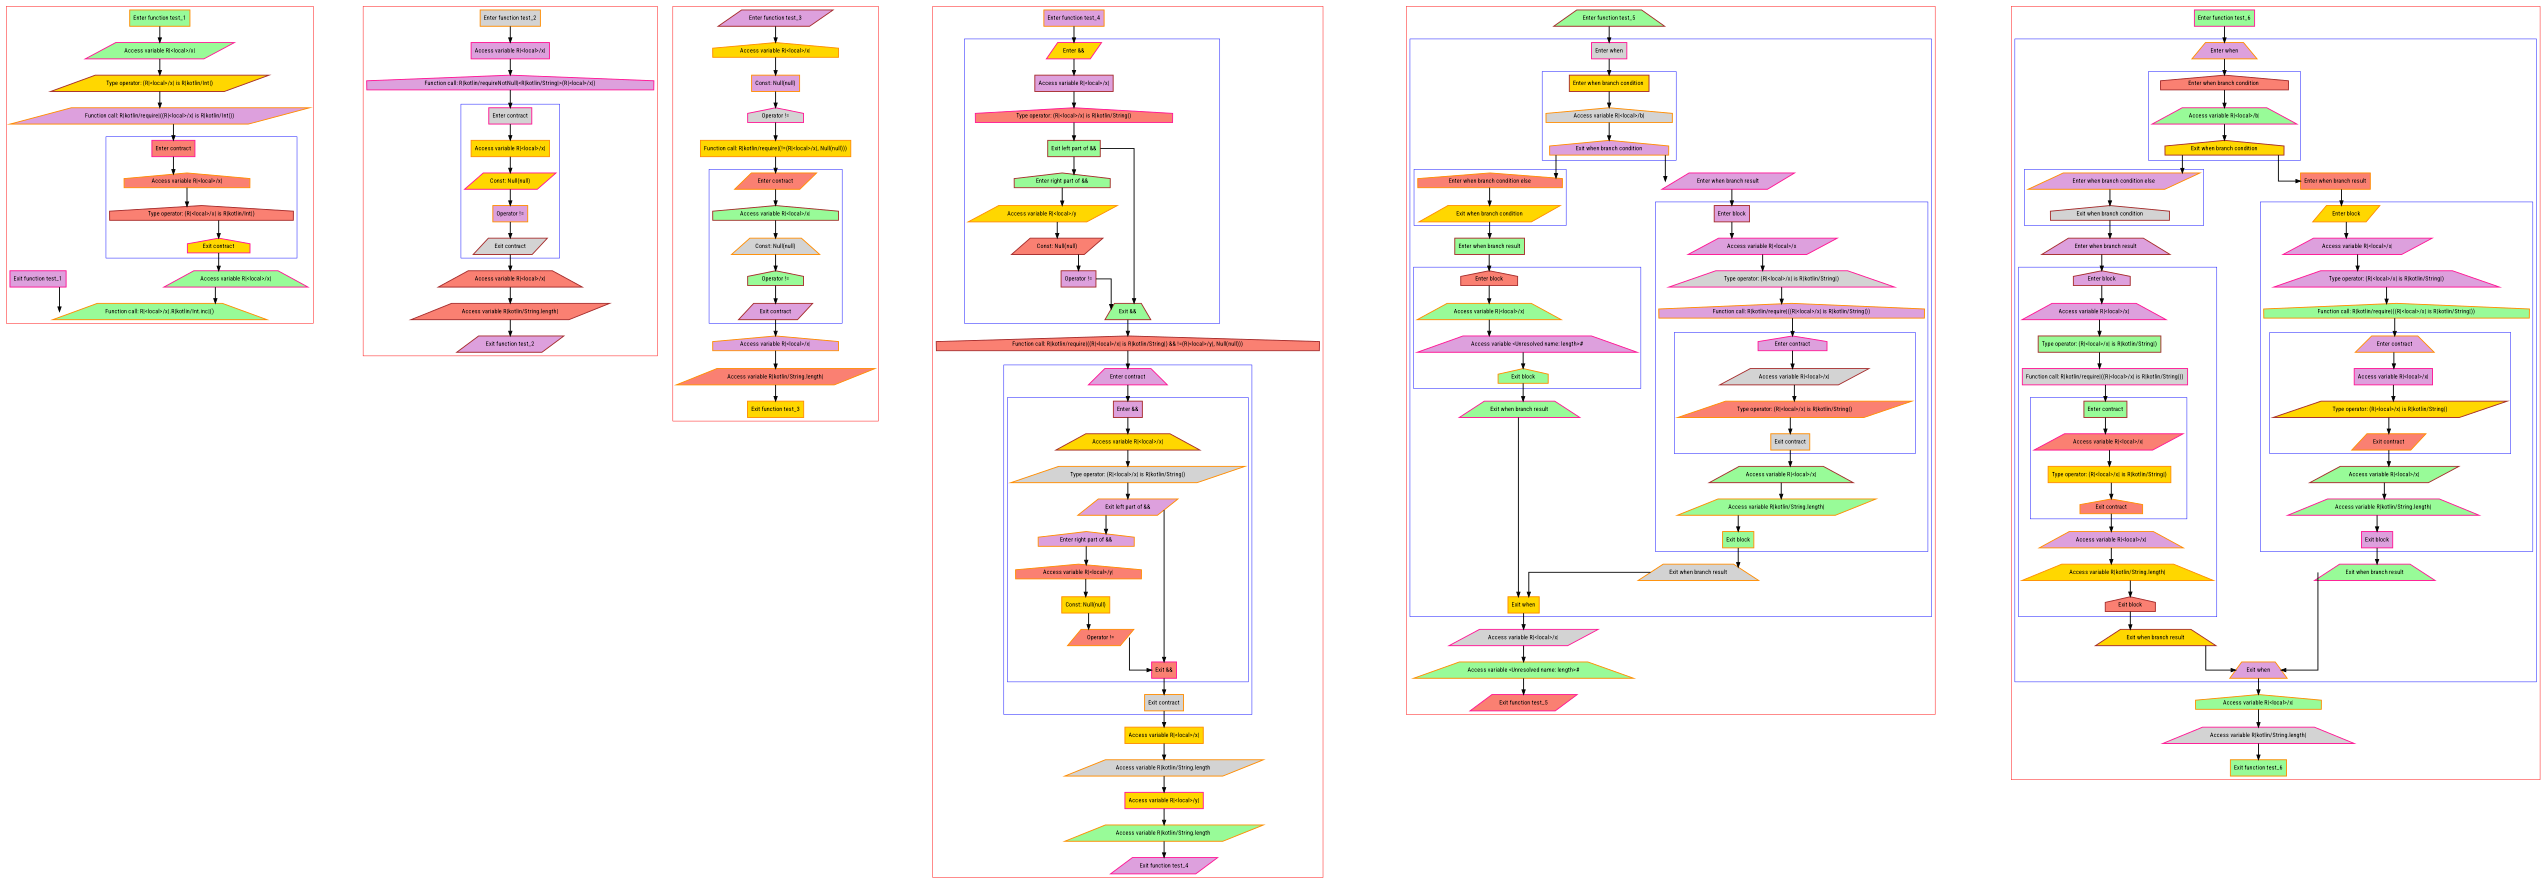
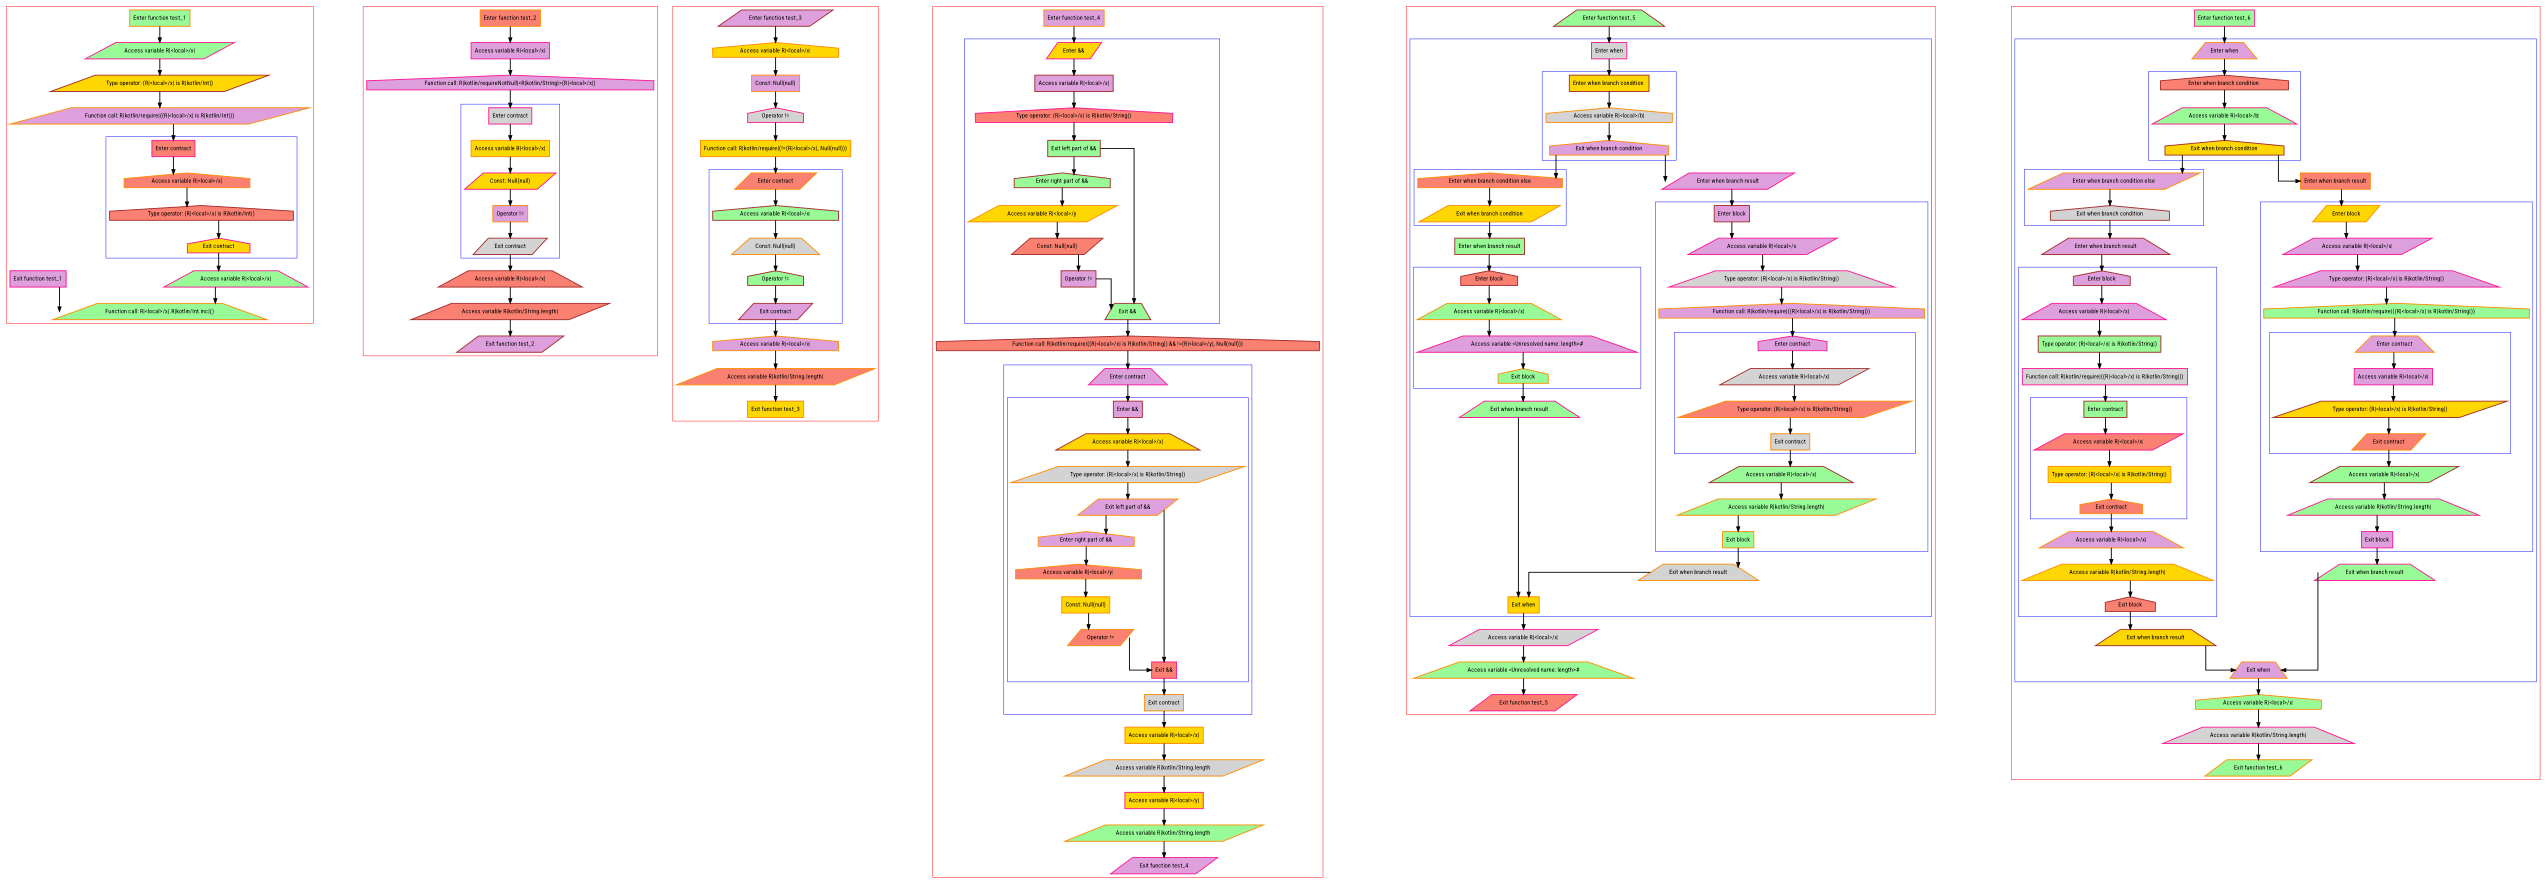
(510, 18) -> (510, 18)
(2258, 768) -> (2258, 768)
